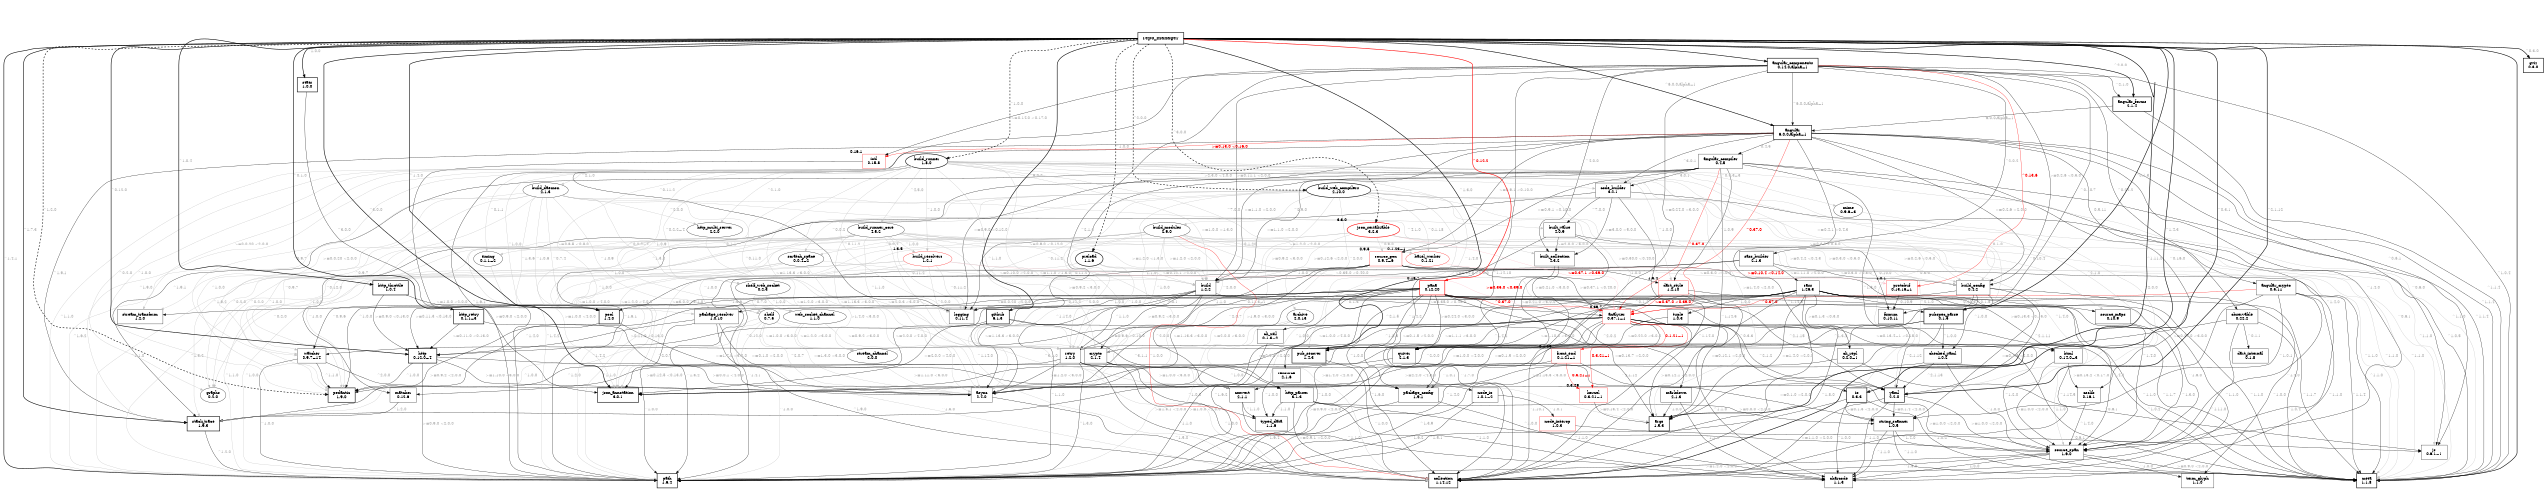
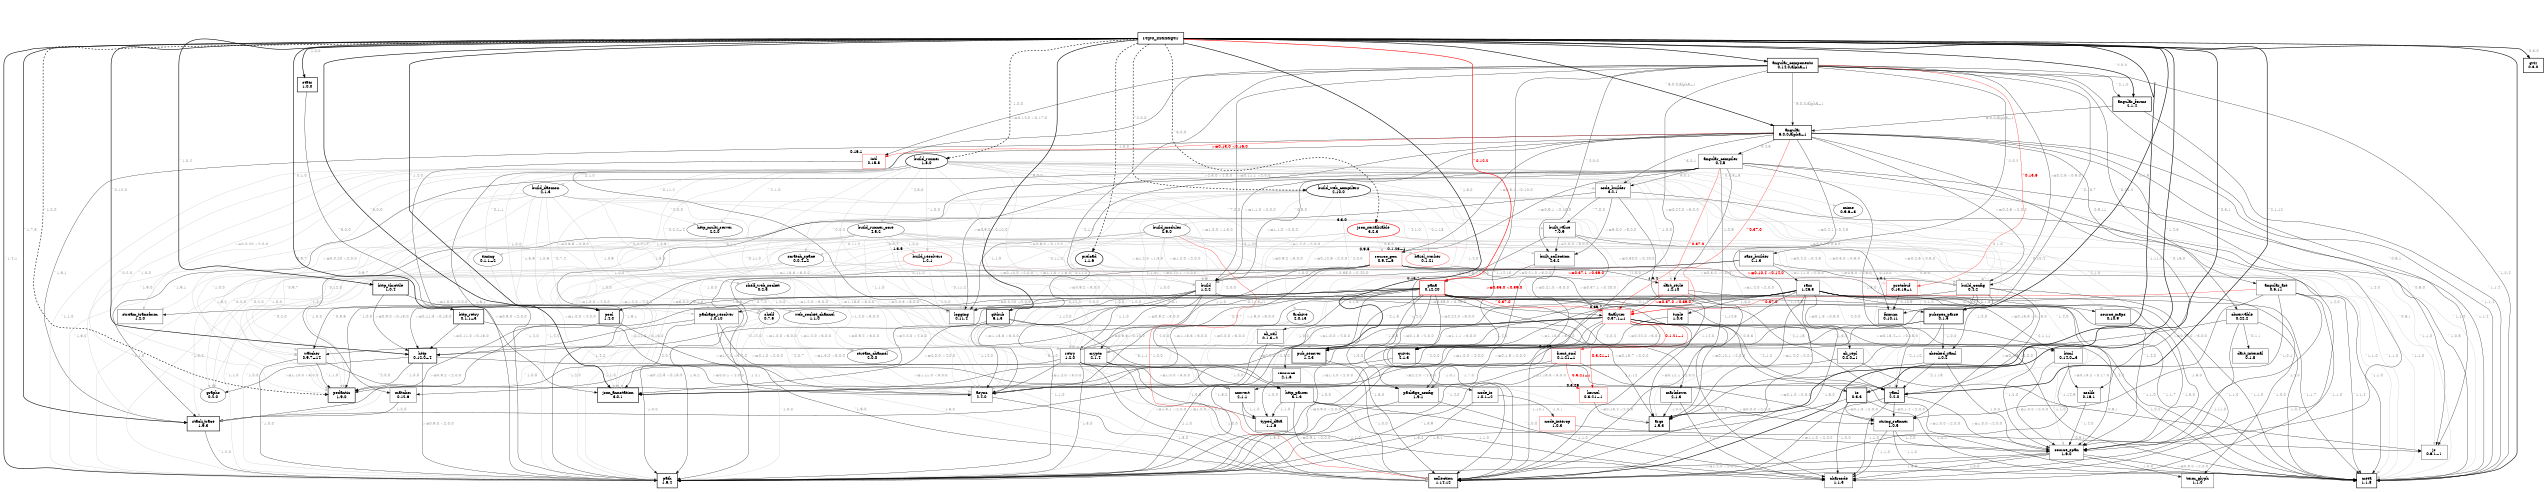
(1560, 230) -> (1560, 230)
(2138, 288) -> (1324, 267)
(2276, 288) -> (2276, 288)
(1549, 338) -> (1495, 279)
(700, 389) -> (316, 365)
